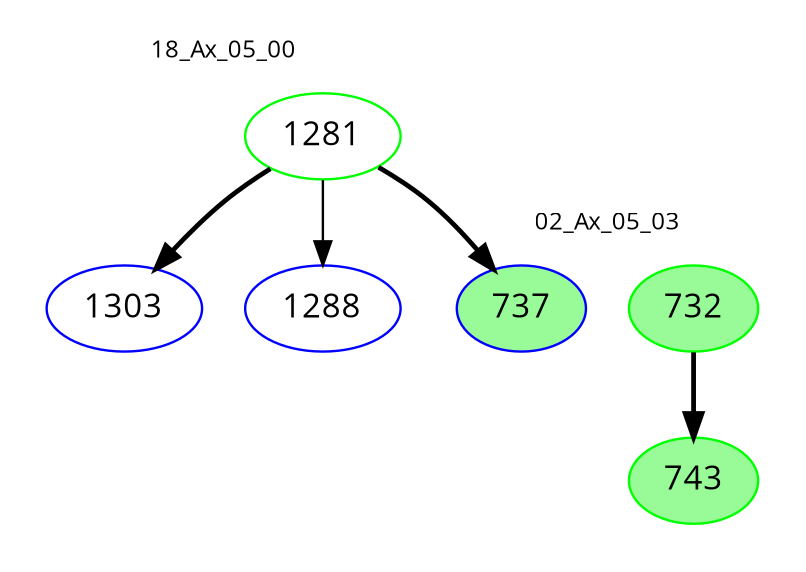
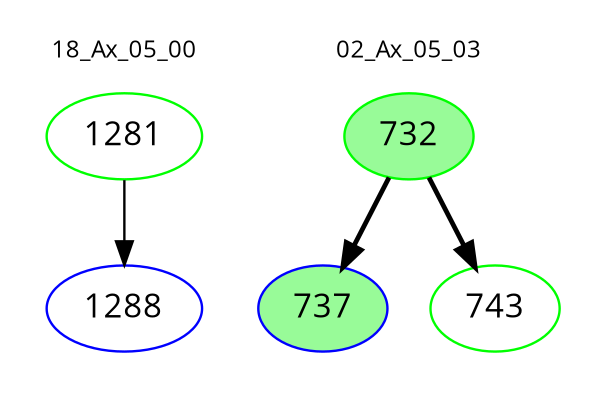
(453, 224) -> (371, 212)
(124, 309) -> none
(694, 481) -> (495, 309)
